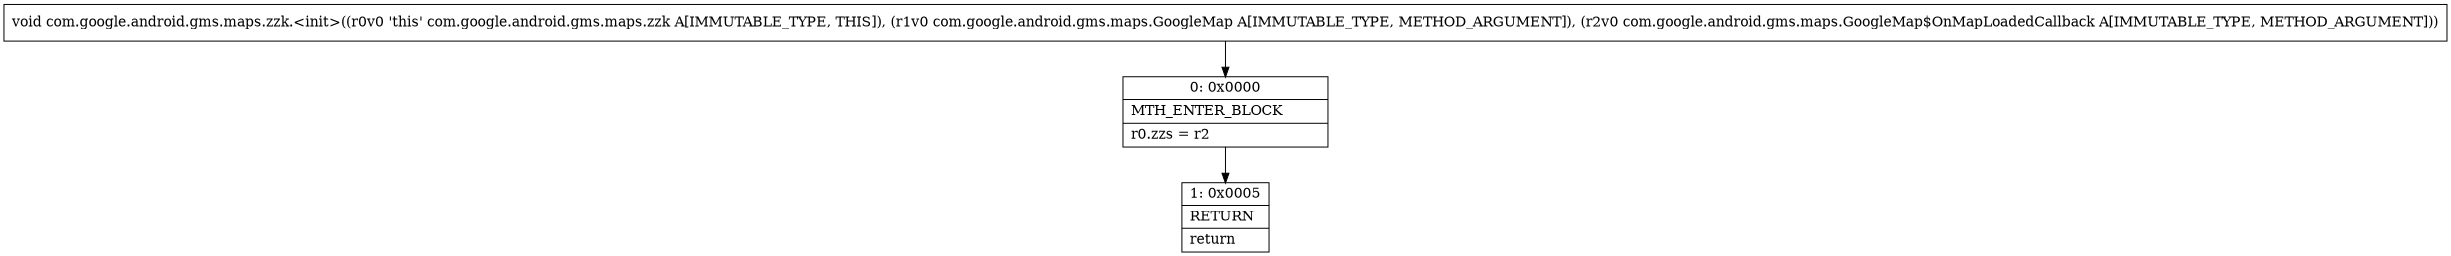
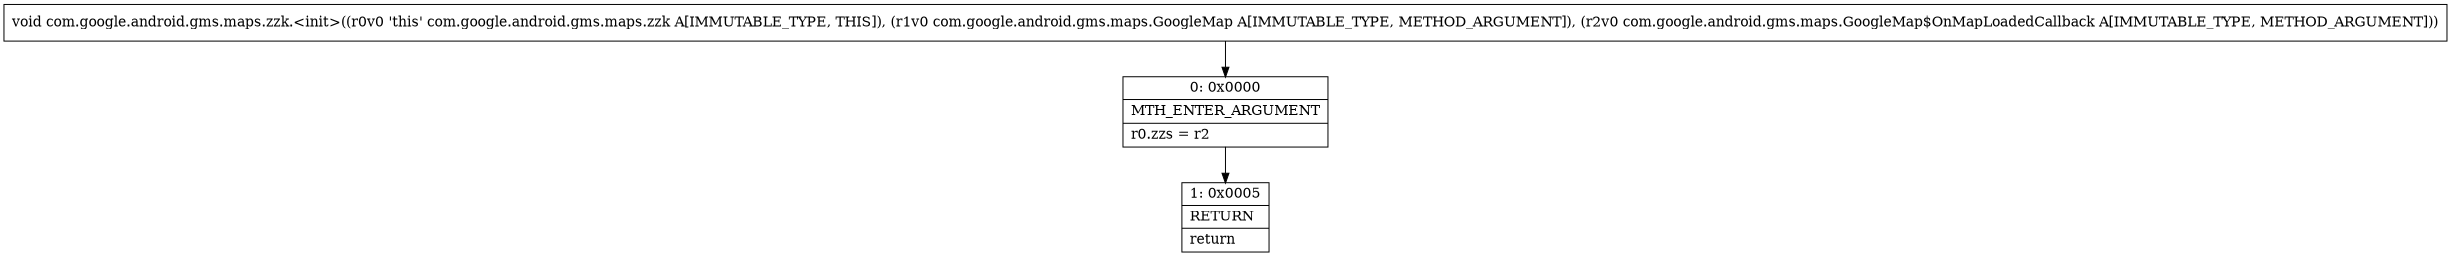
(1207, 111) -> (1225, 111)
